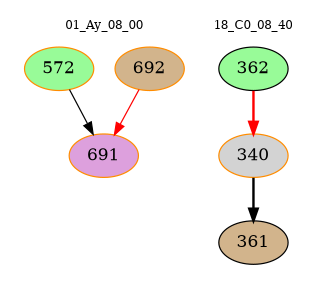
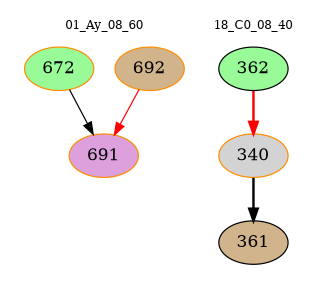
(104, 26) -> (104, 26)
(59, 69) -> (59, 69)
